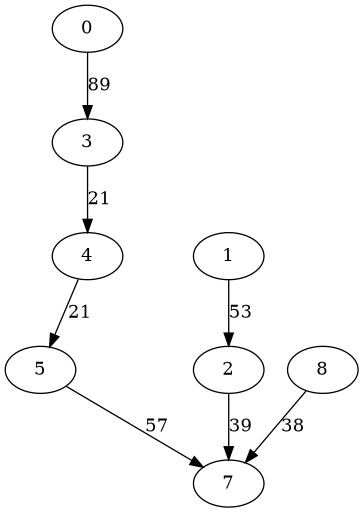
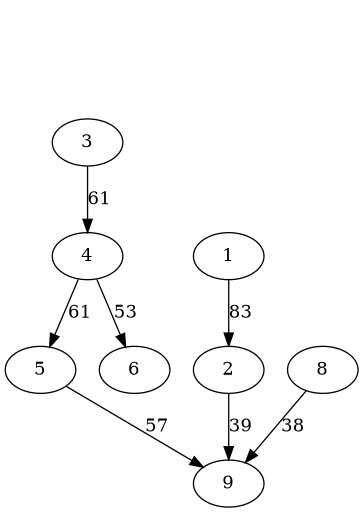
(88, 29) -> none
(100, 199) -> (100, 199)
(80, 313) -> (80, 313)
(241, 313) -> (241, 313)
none -> (135, 370)
(229, 484) -> (229, 484)
